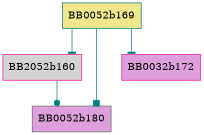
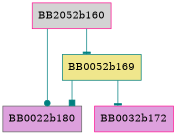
(72, 40) -> (87, 40)
(72, 119) -> (42, 119)
